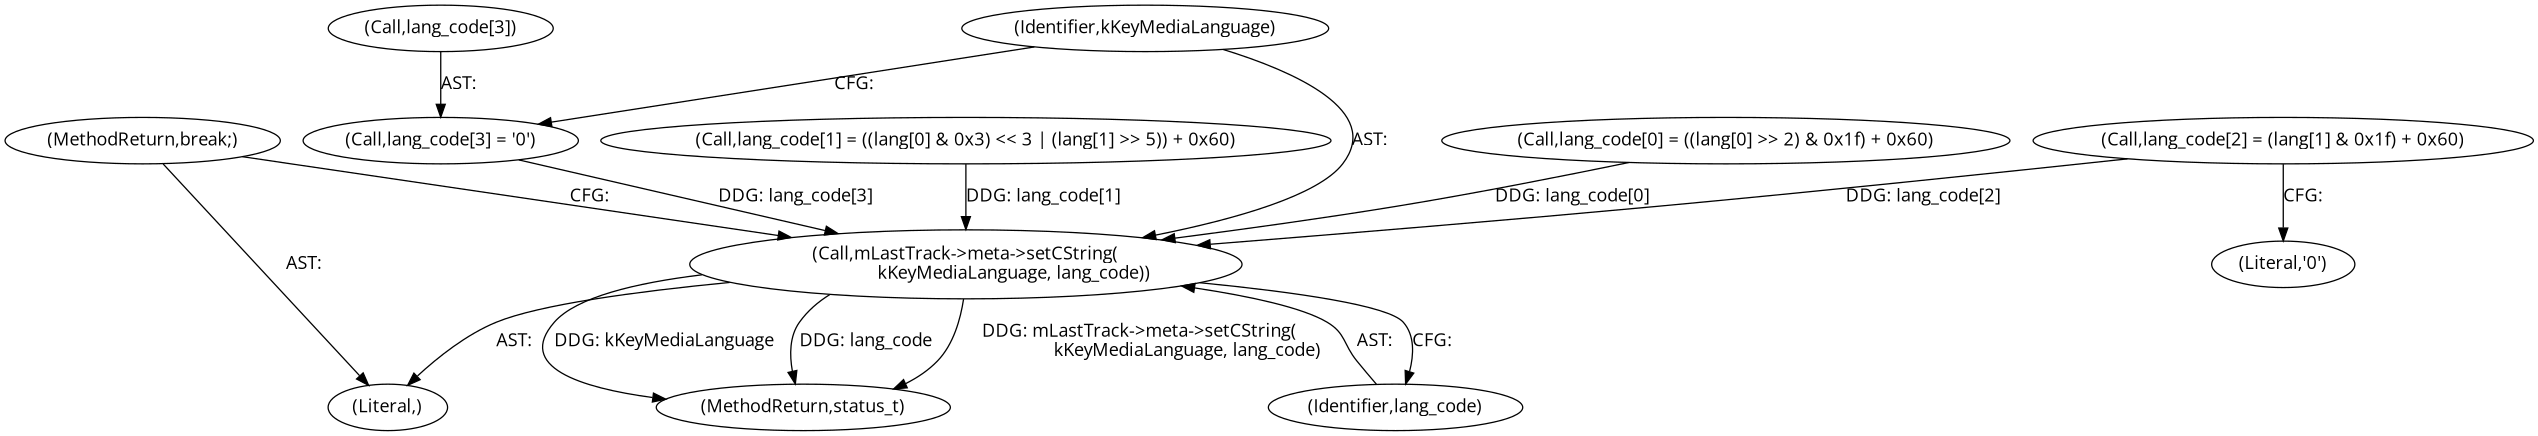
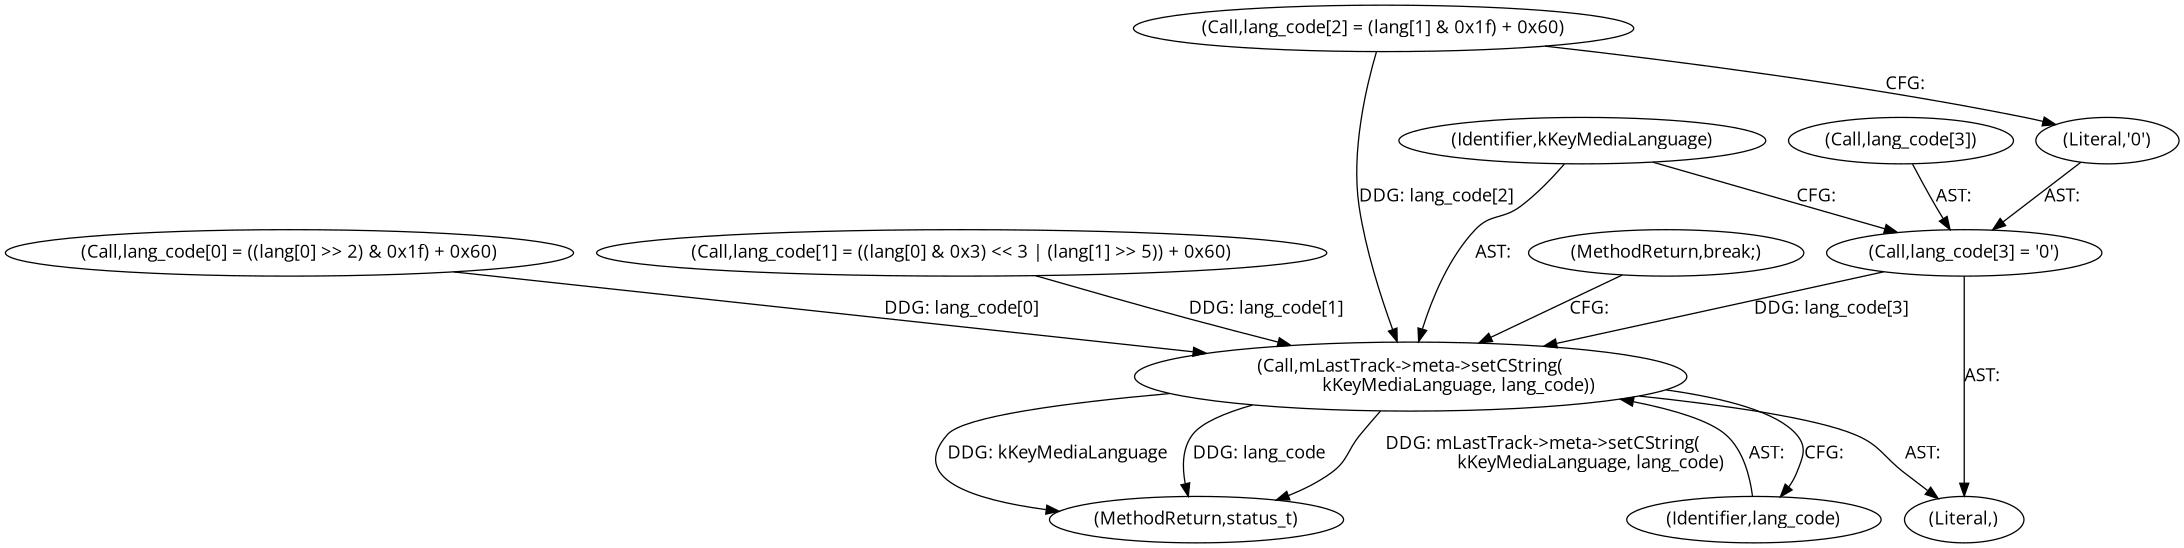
none -> (2042, 192)
(261, 270) -> (1964, 380)
